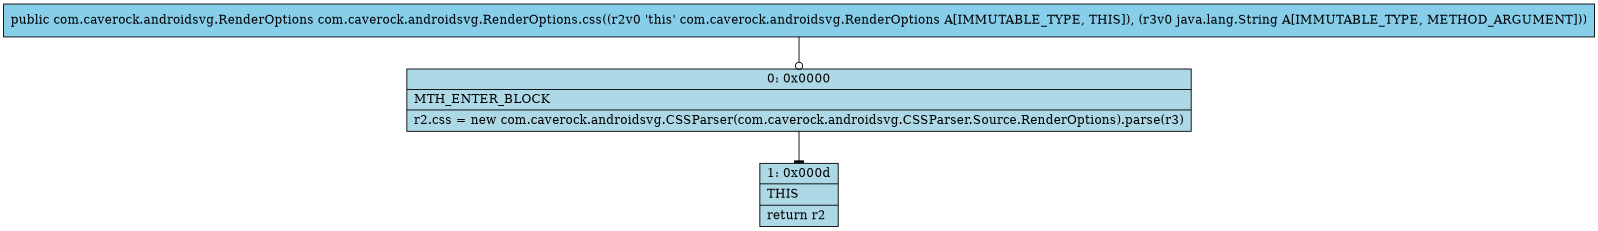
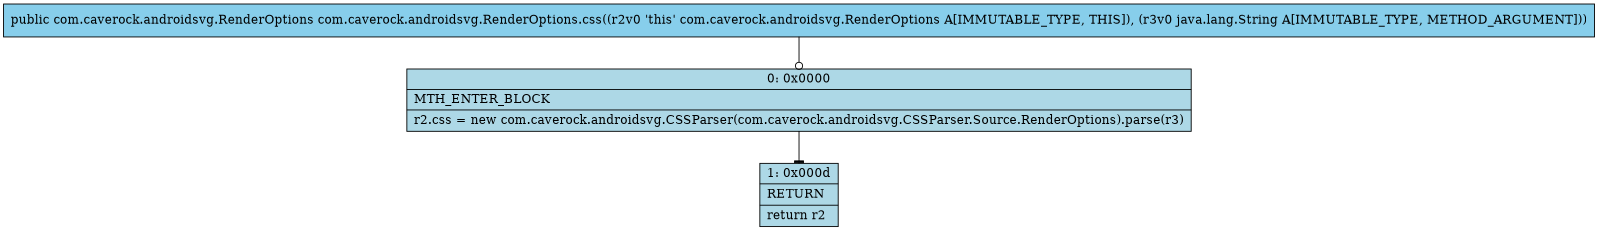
(783, 194) -> (796, 194)
